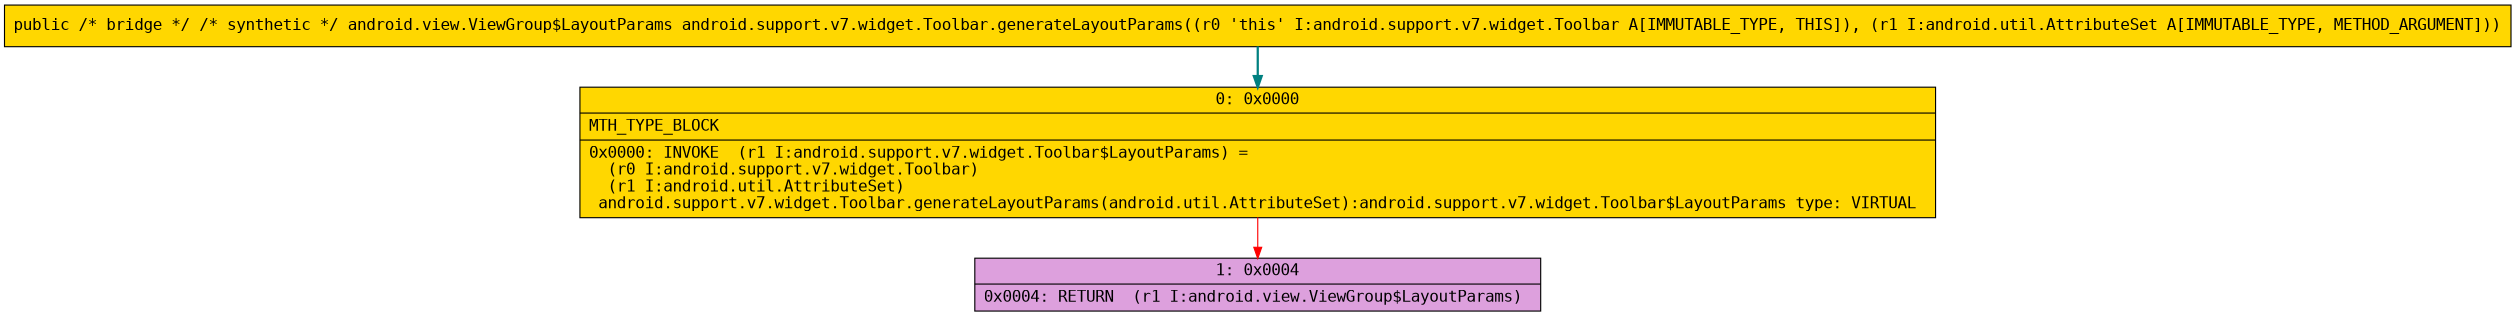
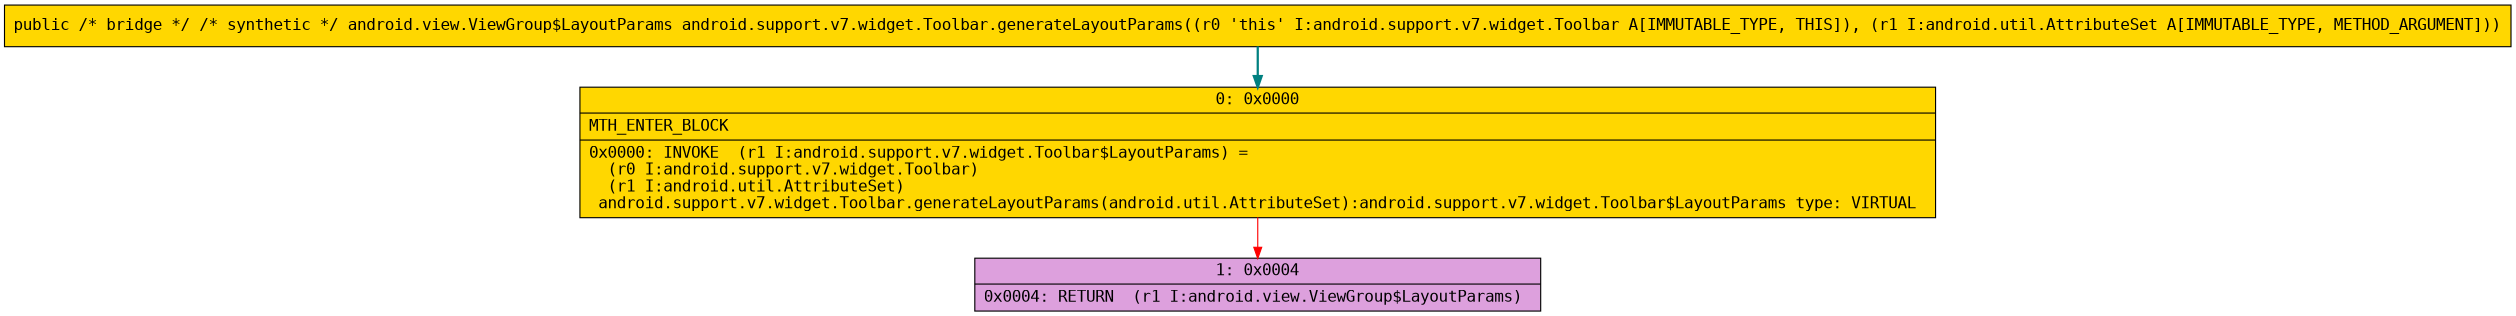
(654, 126) -> (659, 126)
